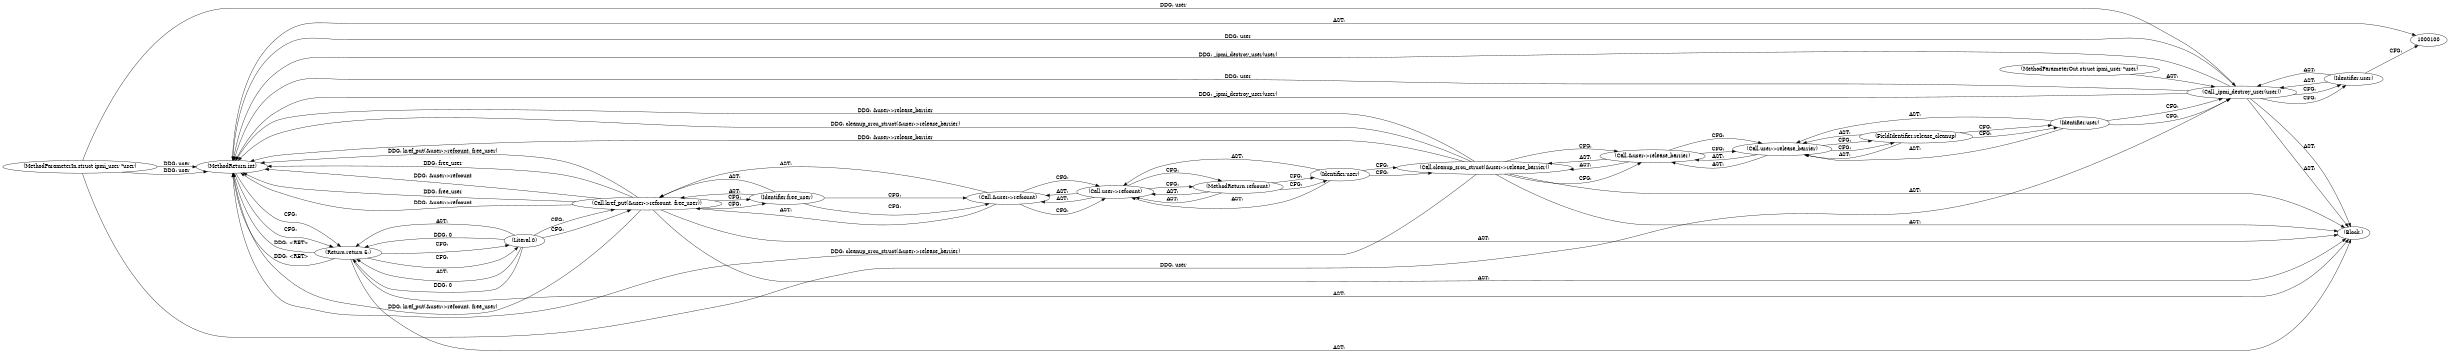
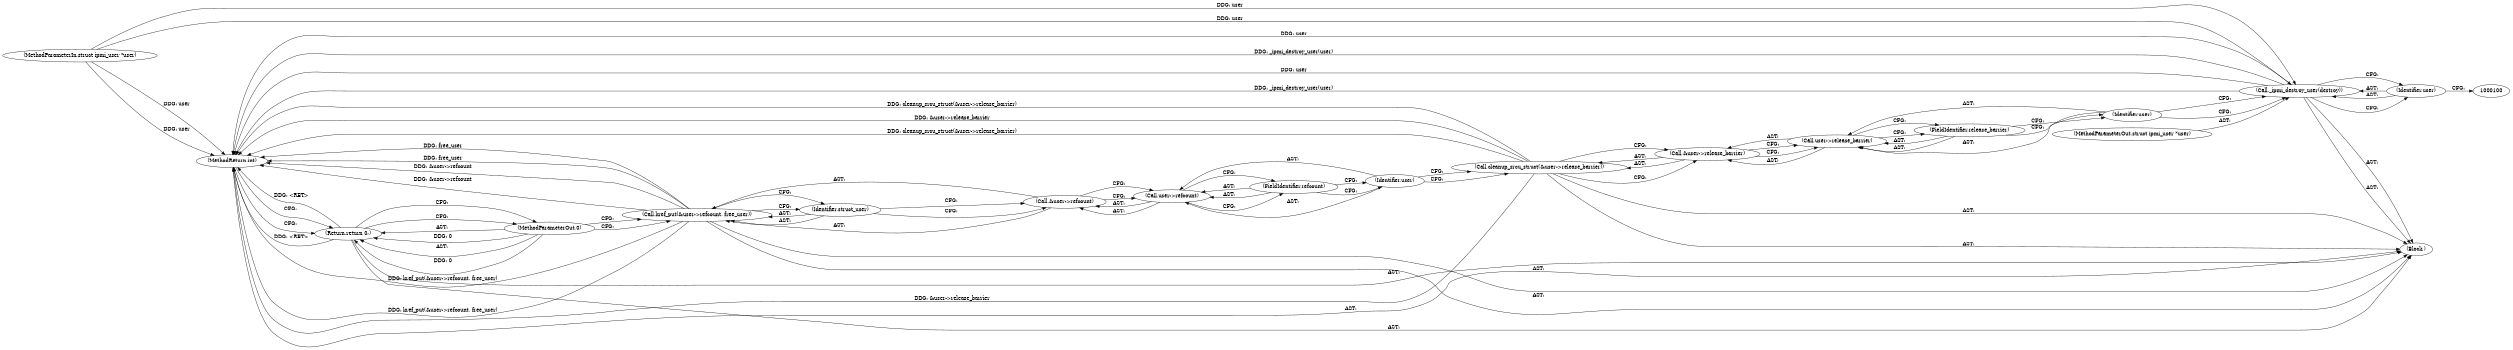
(1277, 23) -> (1252, 315)
(2242, 92) -> (2299, 91)
(1916, 137) -> (1970, 130)
(1238, 187) -> (1294, 187)
(787, 198) -> (840, 210)
(524, 241) -> (549, 228)
(348, 253) -> (348, 234)
